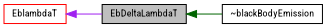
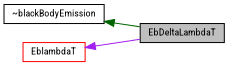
(209, 14) -> (127, 25)
